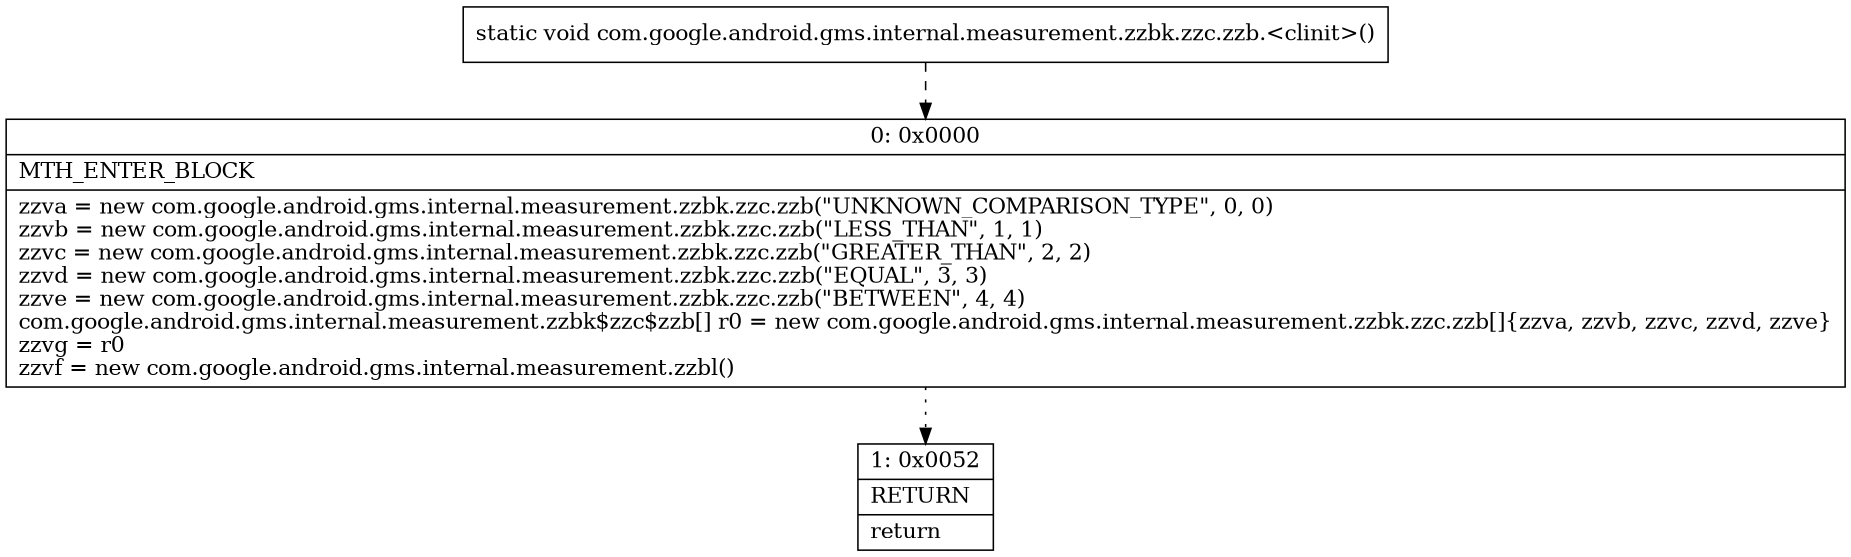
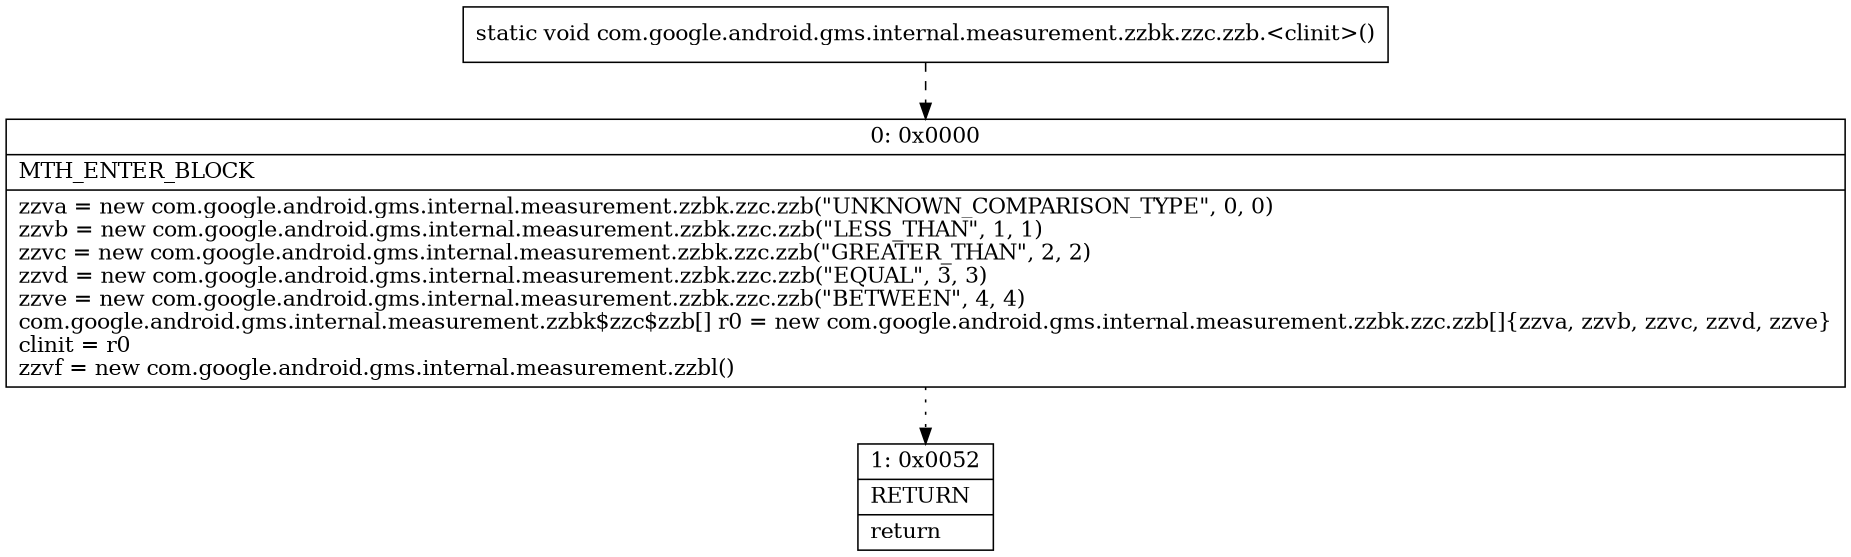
(72, 345) -> (75, 345)
